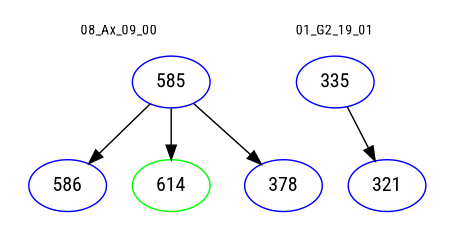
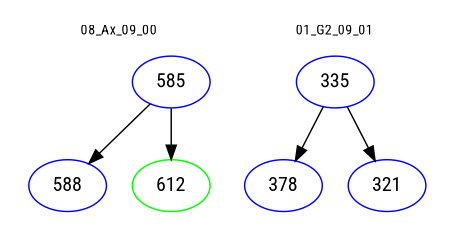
(335, 31) -> (335, 31)
(212, 120) -> (313, 127)
(68, 186) -> (68, 186)
(171, 186) -> (171, 186)
